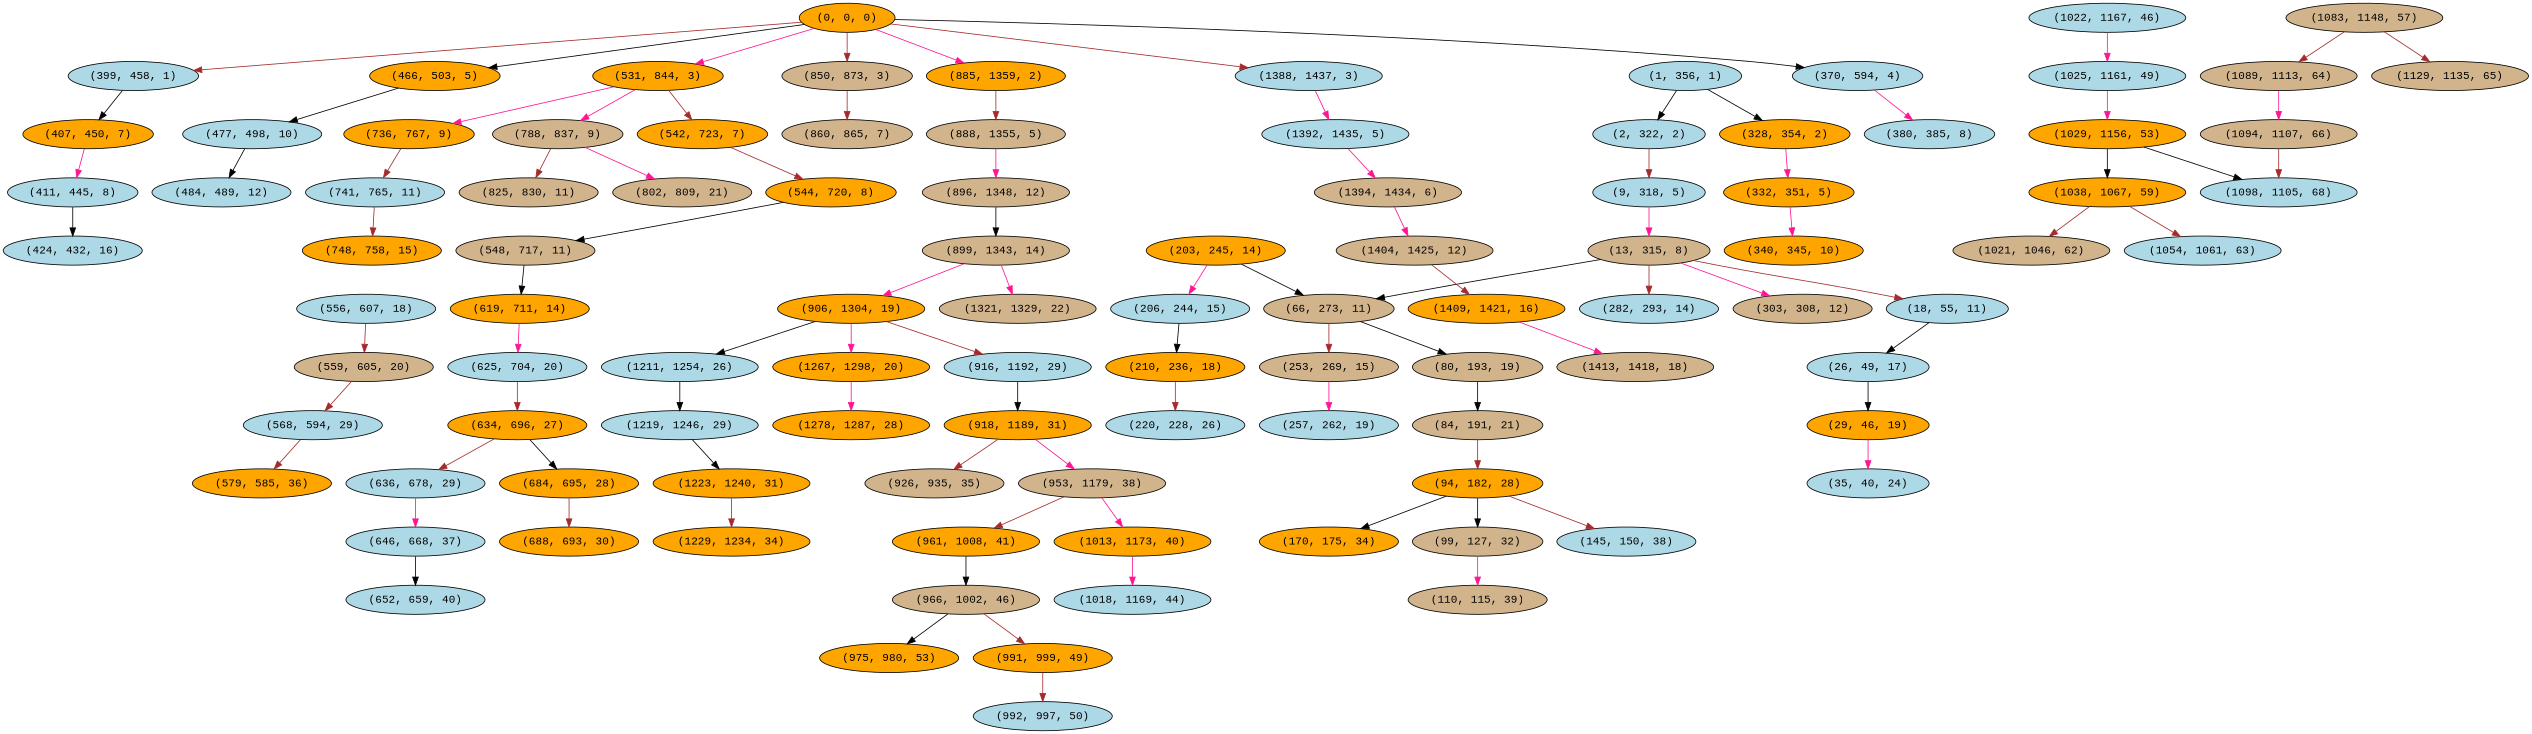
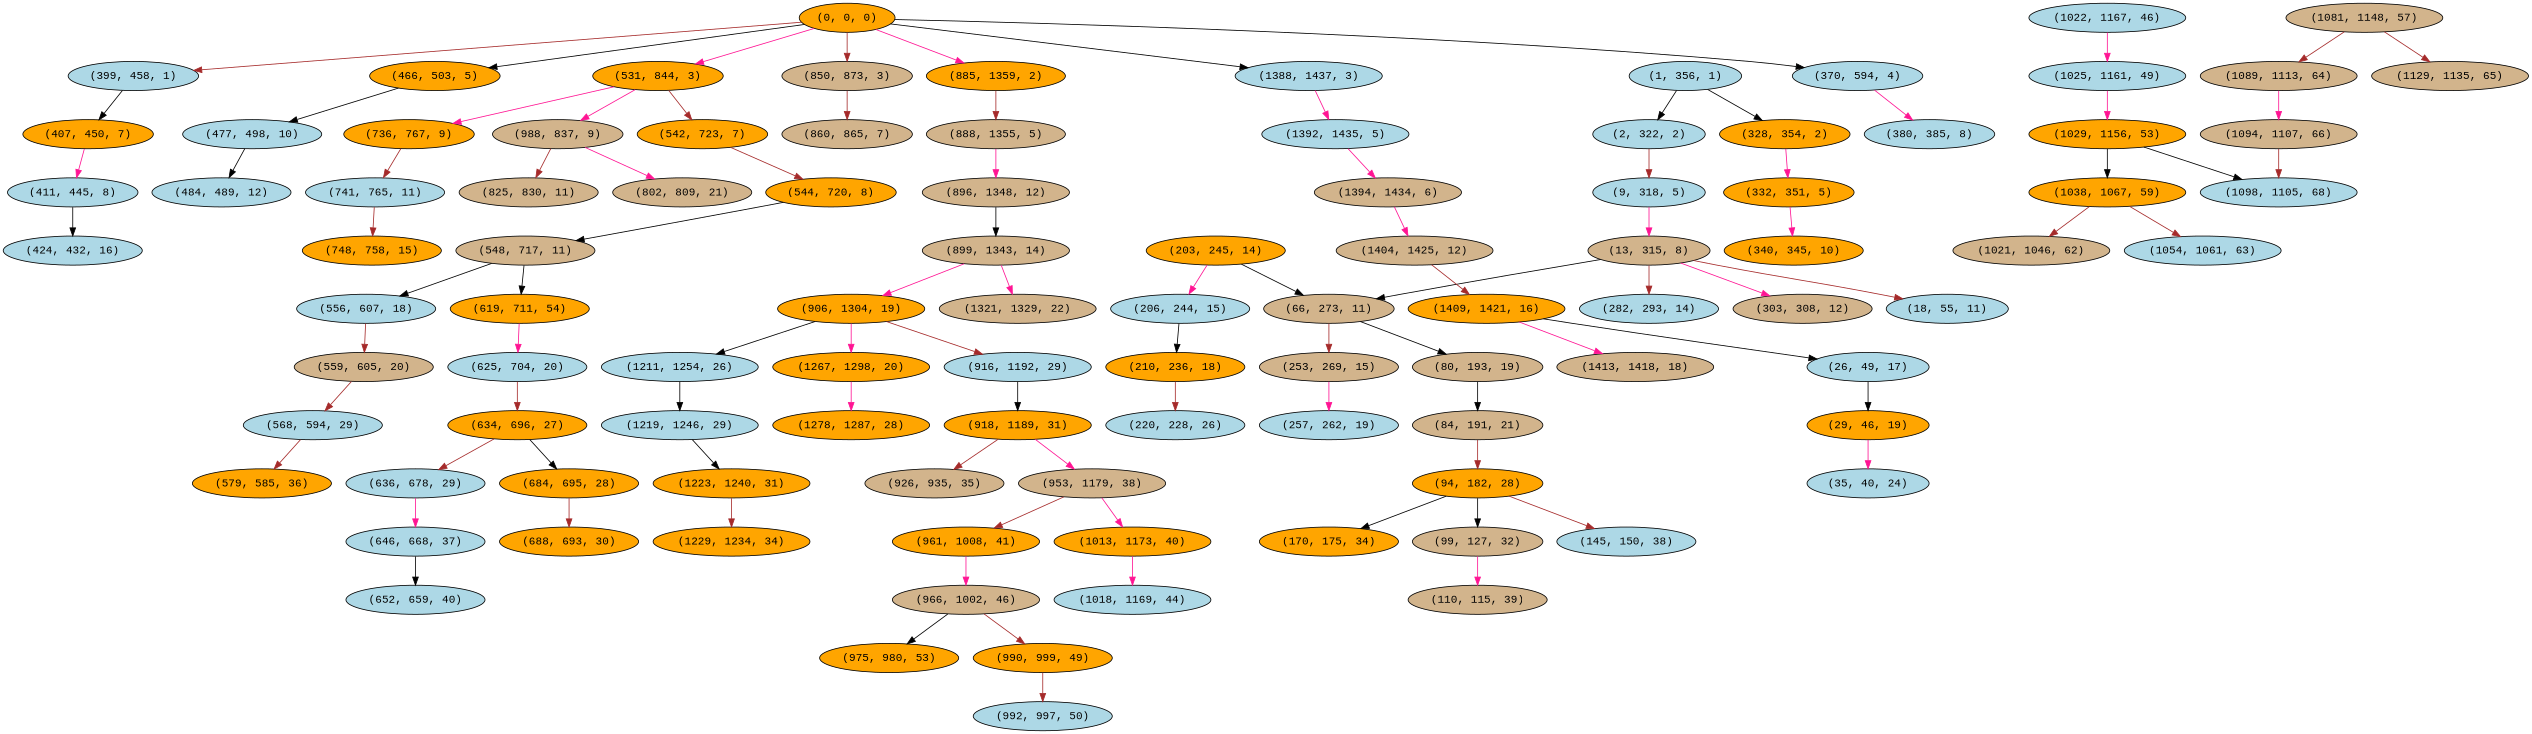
(2364, 18) -> (2364, 18)
(1065, 45) -> (1065, 45)
(558, 134) -> (558, 134)
none -> (450, 278)
(520, 309) -> (520, 309)
(1911, 335) -> (1676, 339)
(966, 567) -> (966, 567)
(1043, 658) -> (1043, 658)
